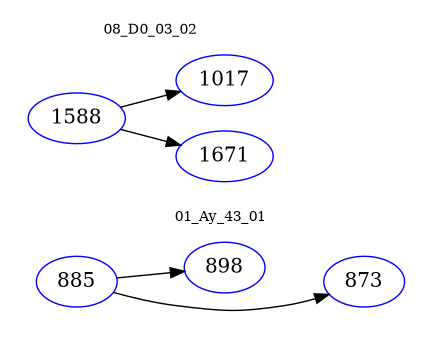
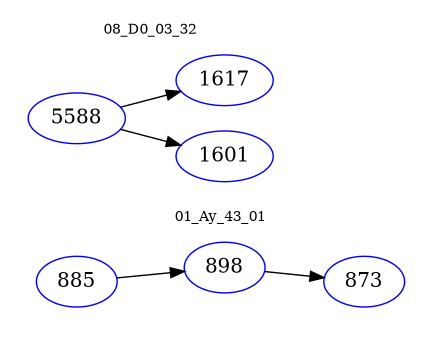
(151, 30) -> (151, 30)
(225, 80) -> (225, 80)
(77, 118) -> (77, 118)
(225, 156) -> (225, 156)
(214, 310) -> (287, 274)
